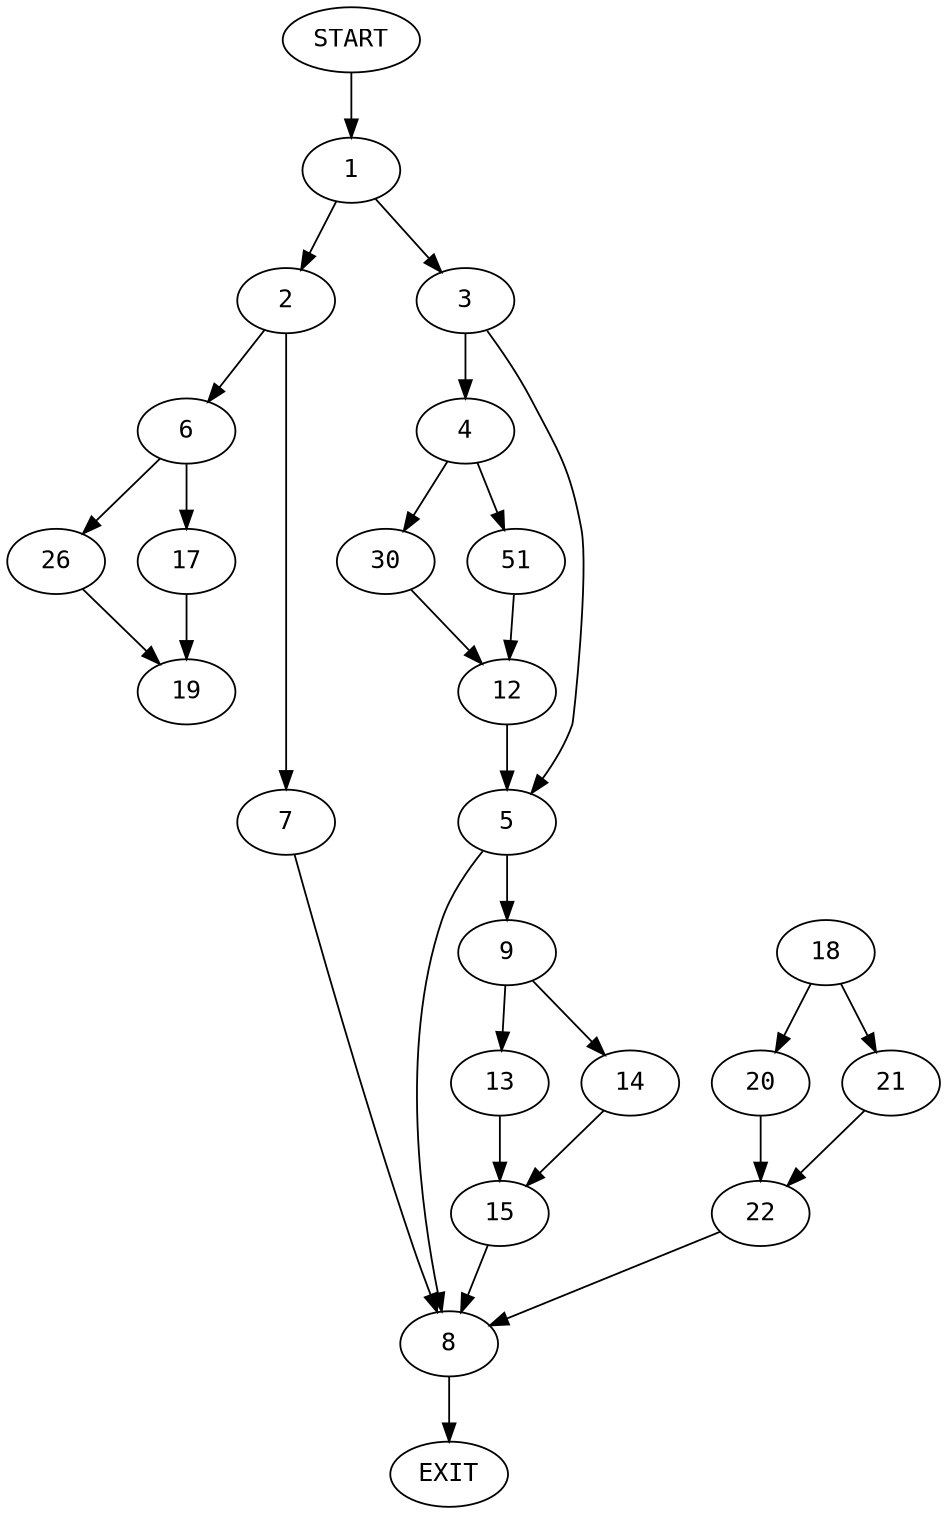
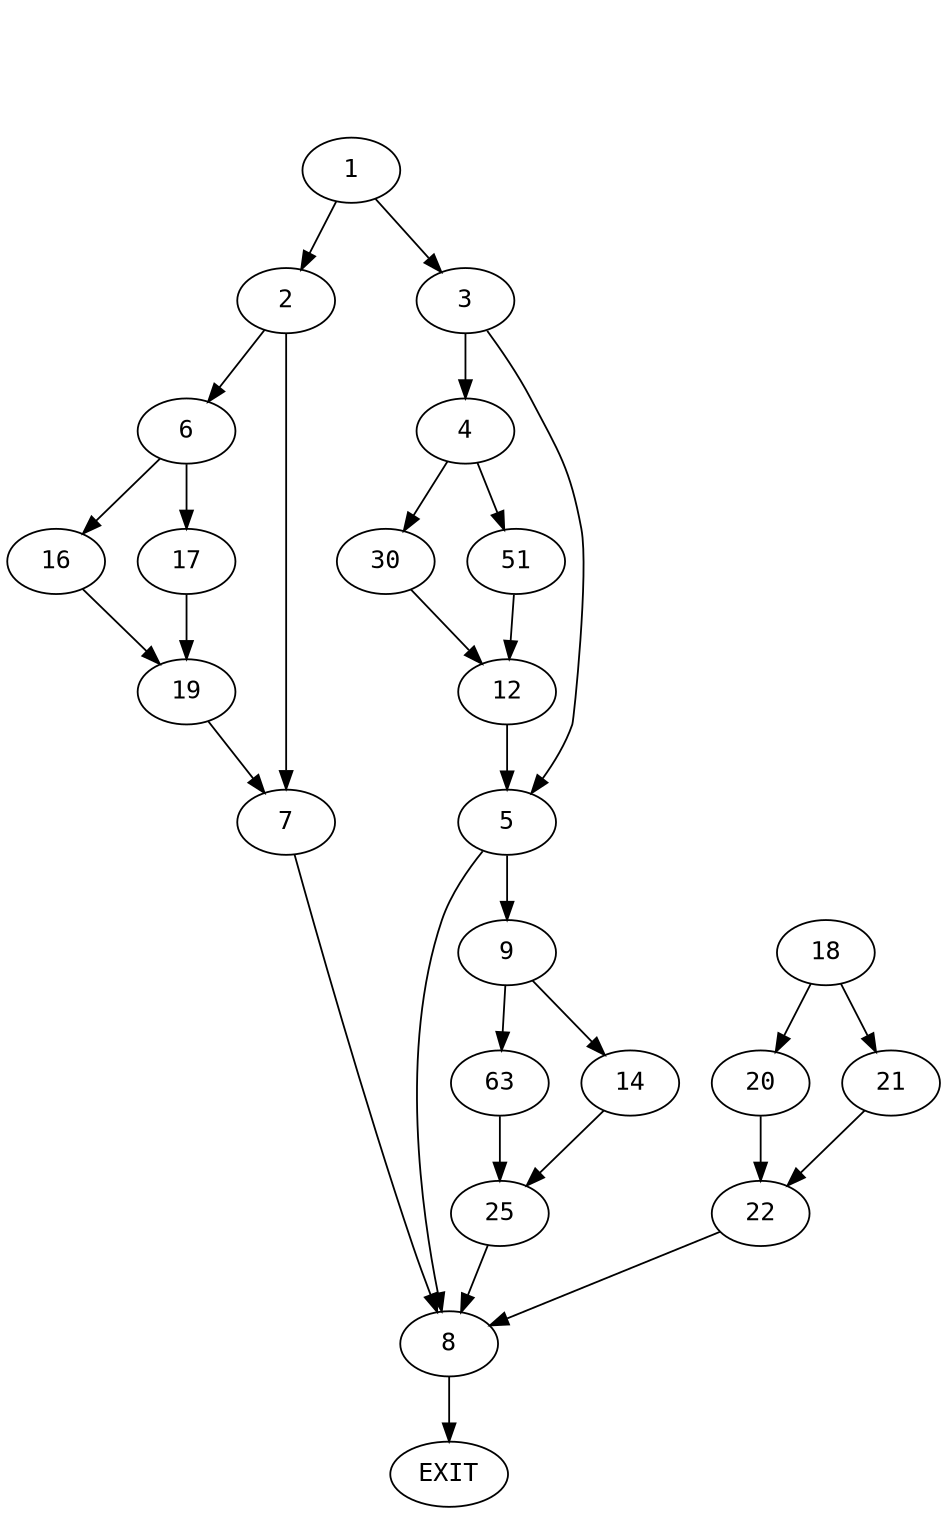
(351, 40) -> none
(56, 561) -> (56, 561)
none -> (231, 750)
(500, 1083) -> (500, 1083)
(500, 1213) -> (500, 1213)
